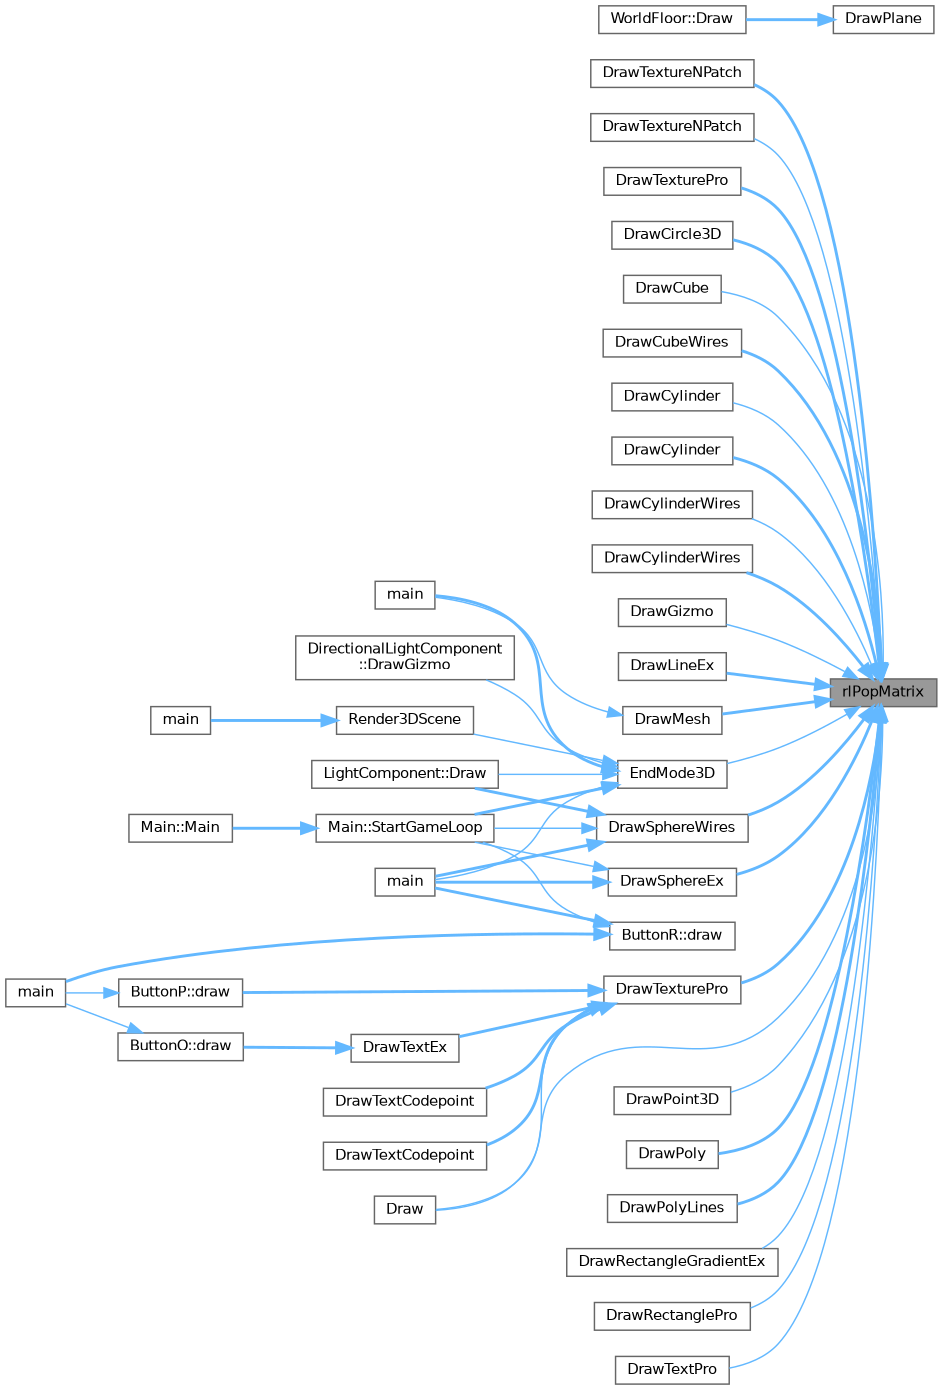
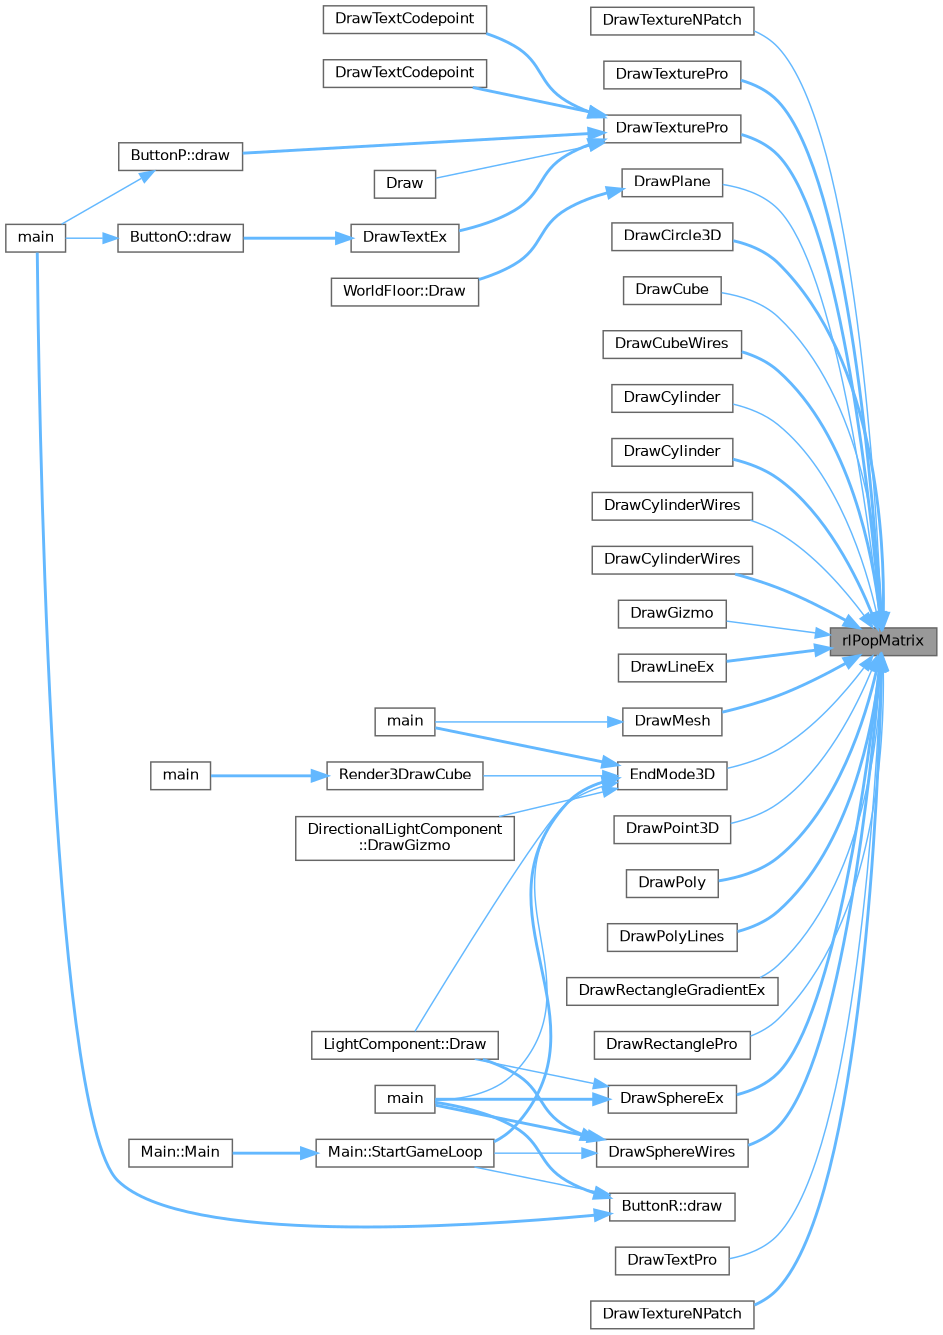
(405, 720) -> (405, 776)
(561, 860) -> (534, 1071)
(729, 1045) -> (823, 306)
